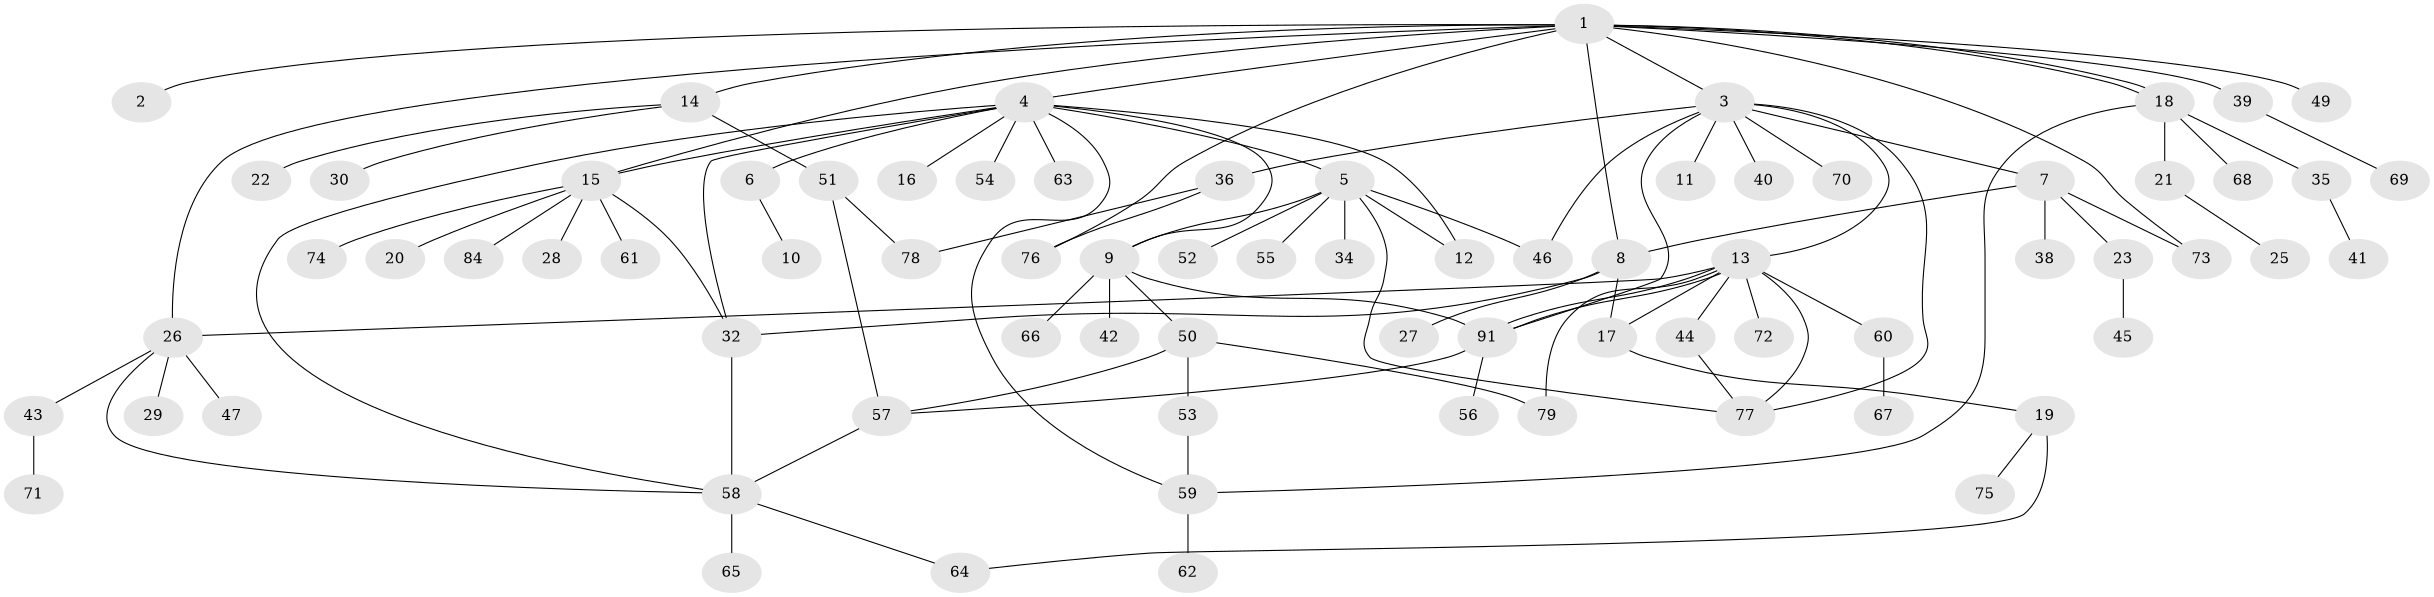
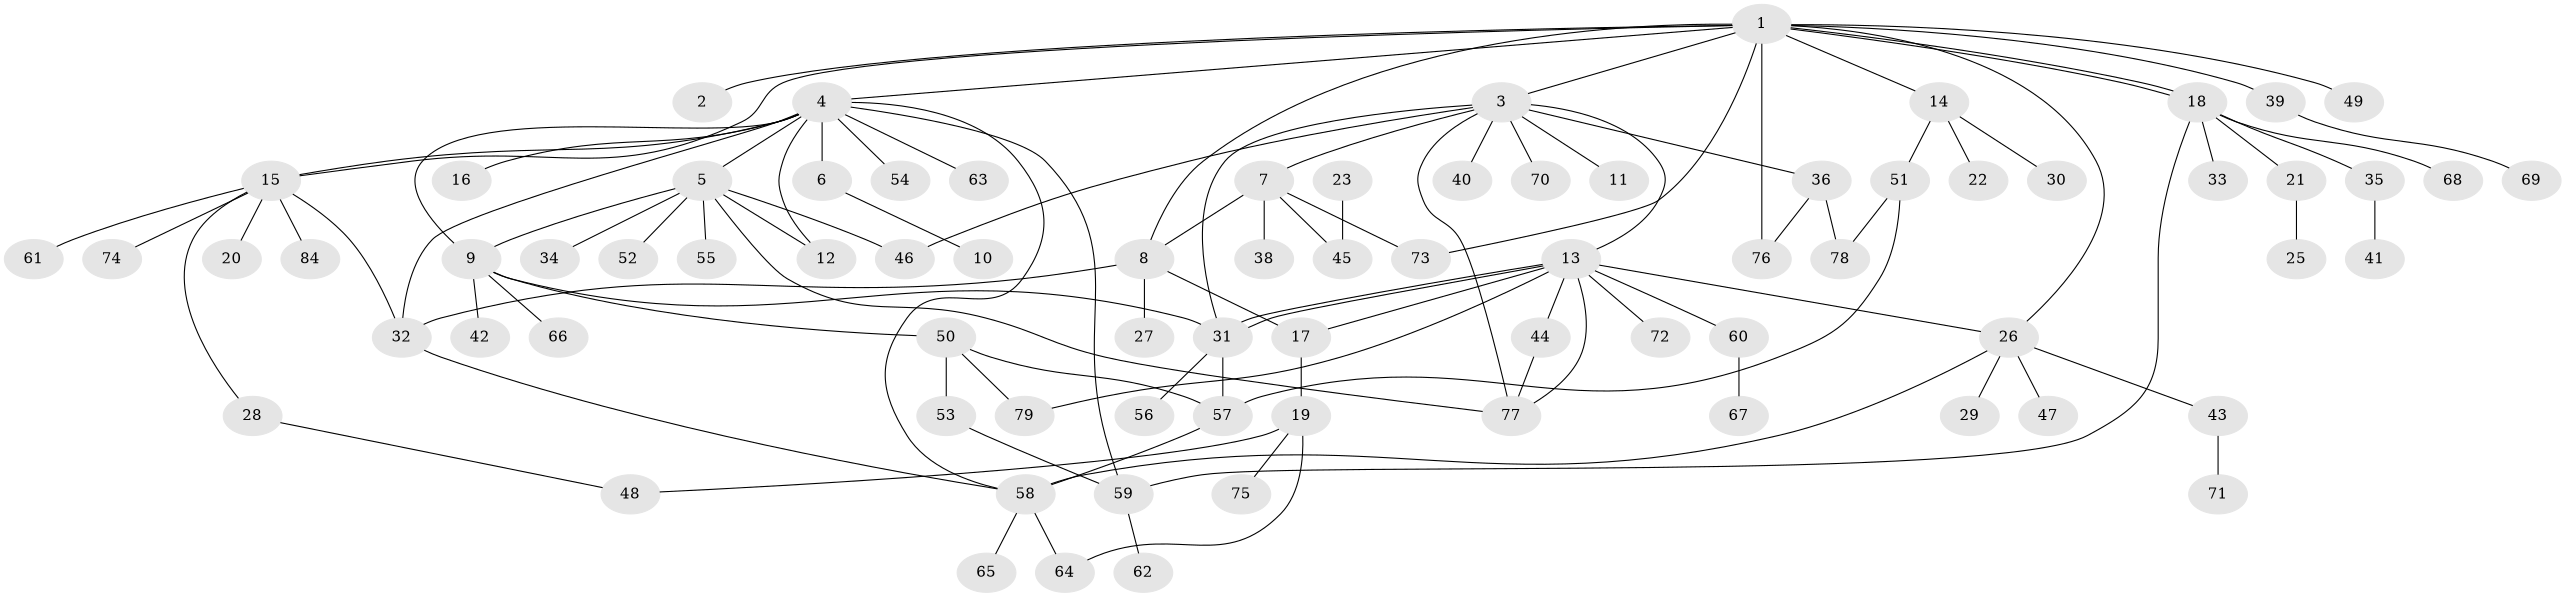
none -> (2218, 181)
(2084, 220) -> (1303, 220)
(1487, 338) -> (1223, 338)
none -> (630, 494)
